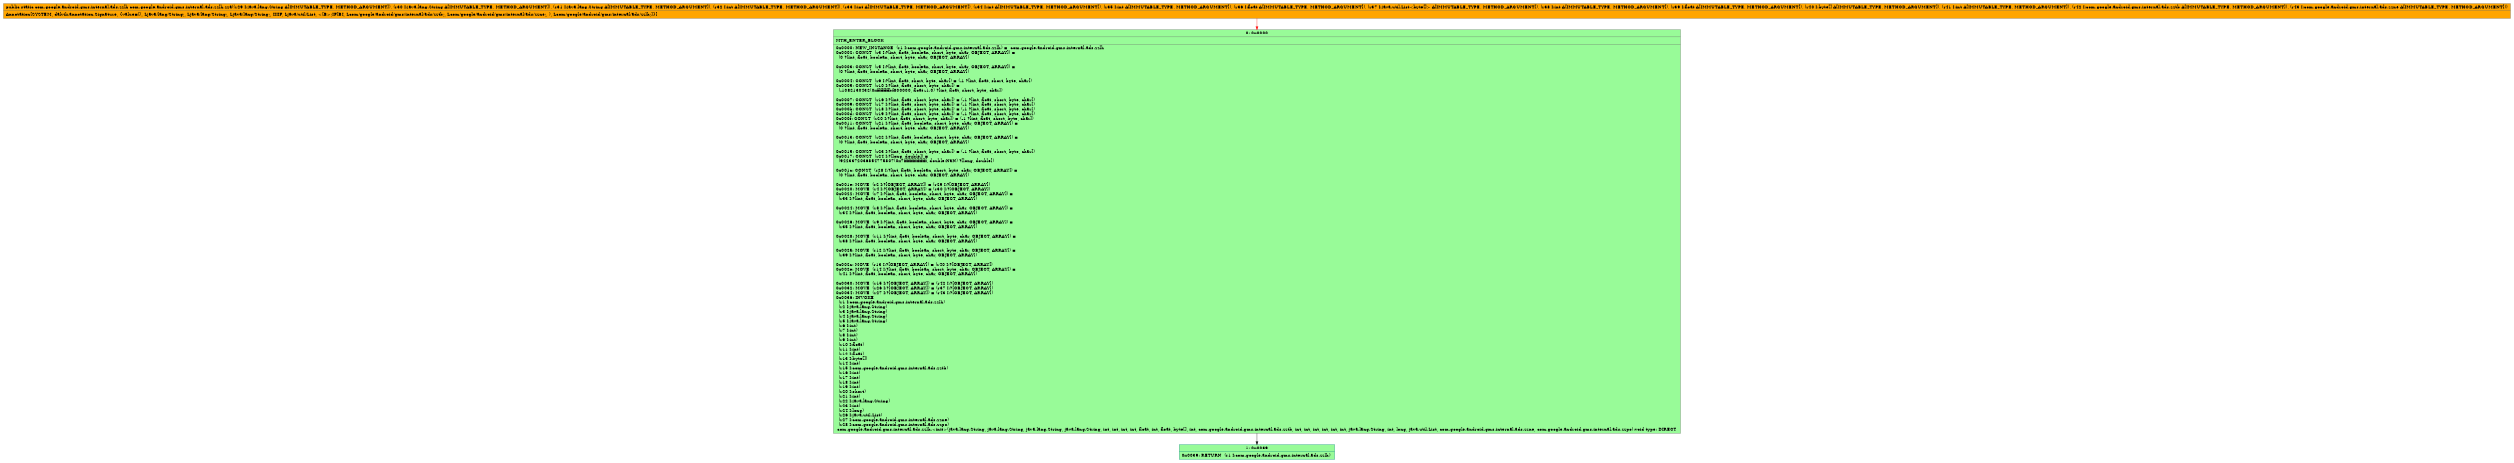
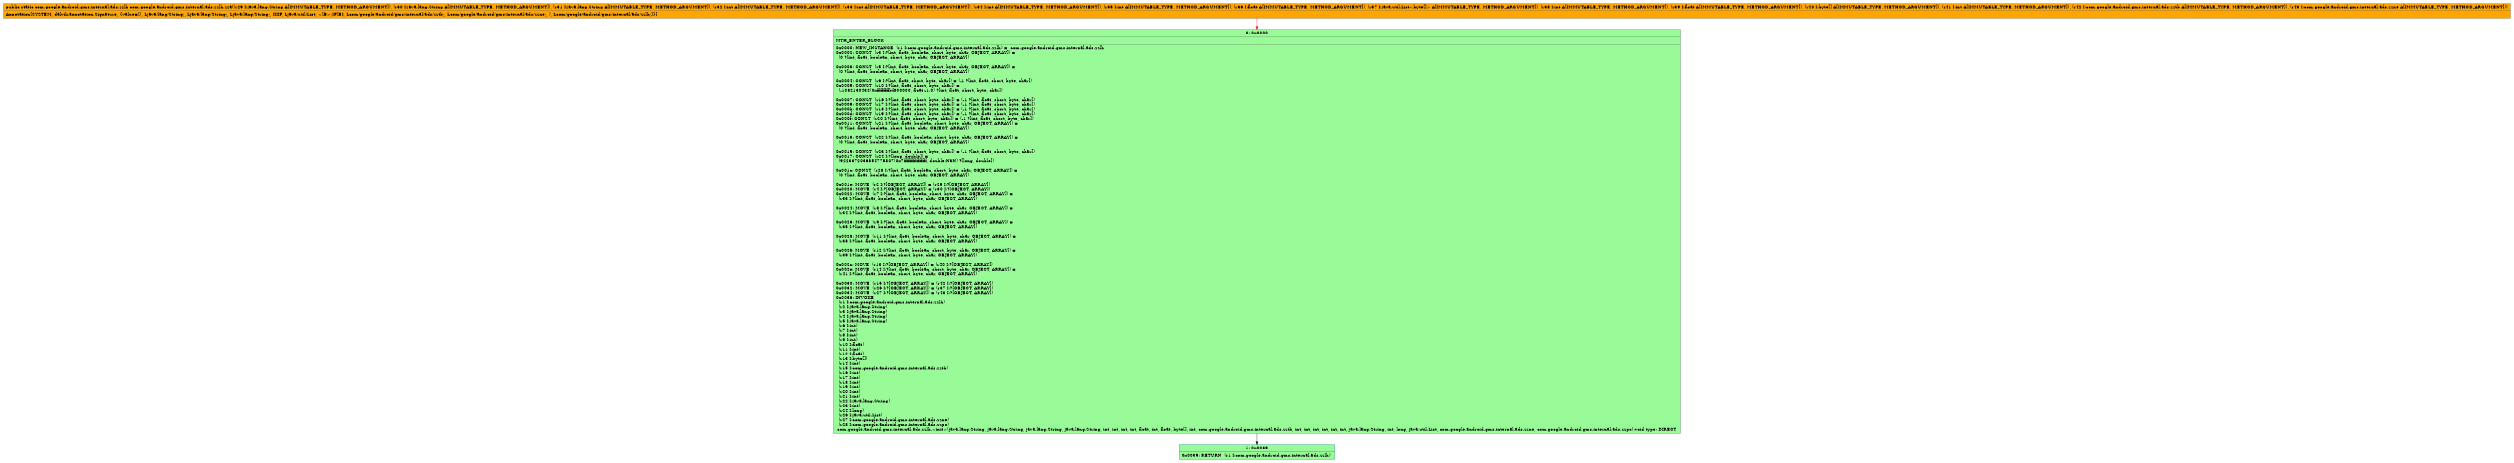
(851, 392) -> (848, 392)
